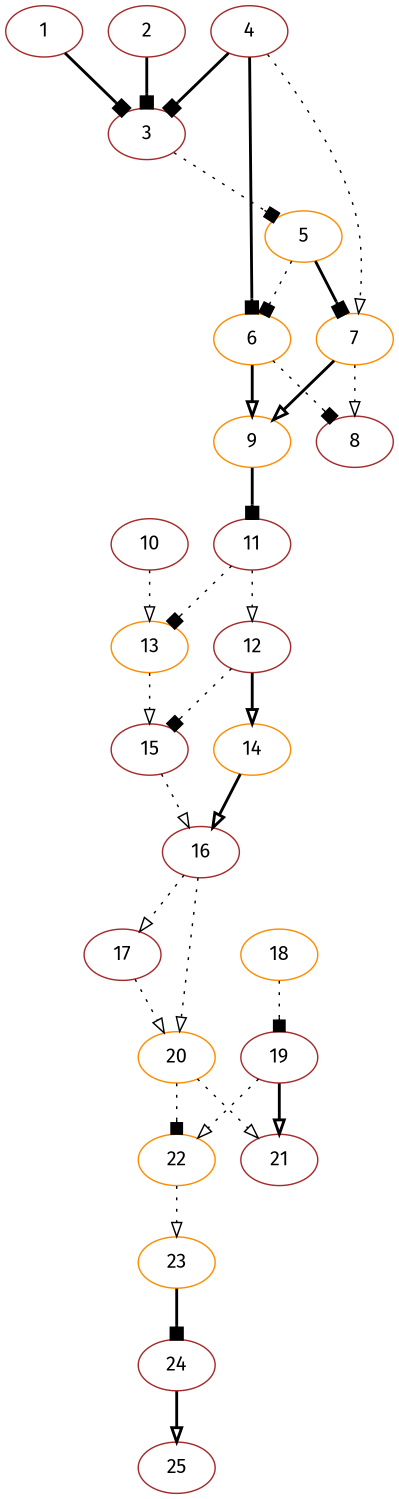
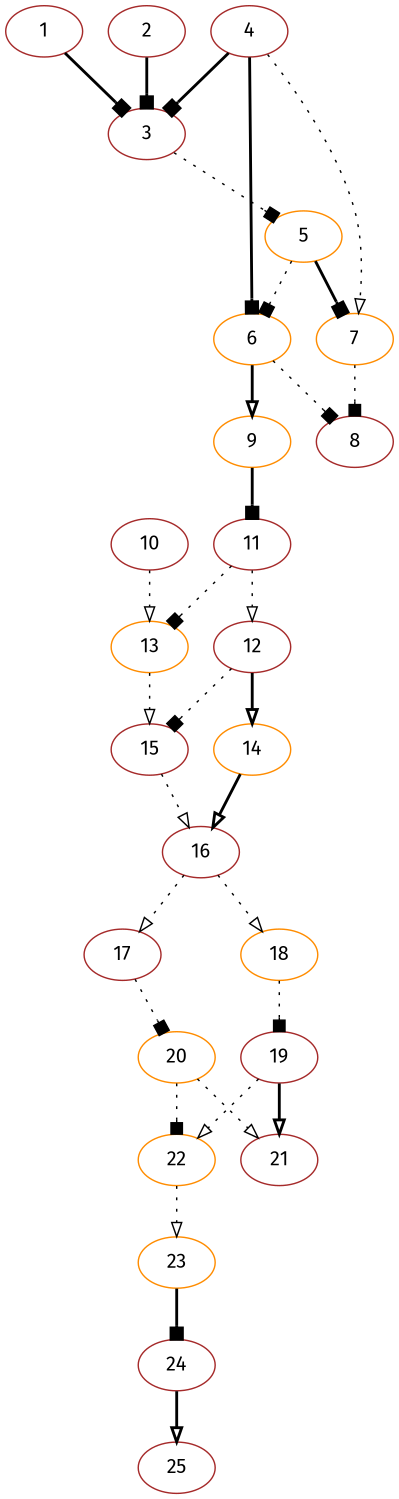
(355, 383) -> (355, 383)
(310, 384) -> none
(190, 947) -> (236, 898)
(146, 1000) -> (146, 1000)
